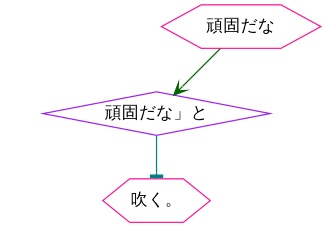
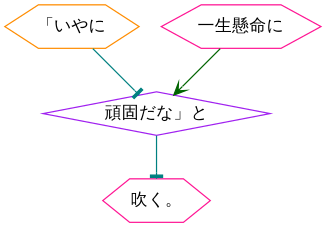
none -> (72, 27)
(241, 27) -> (241, 27)
